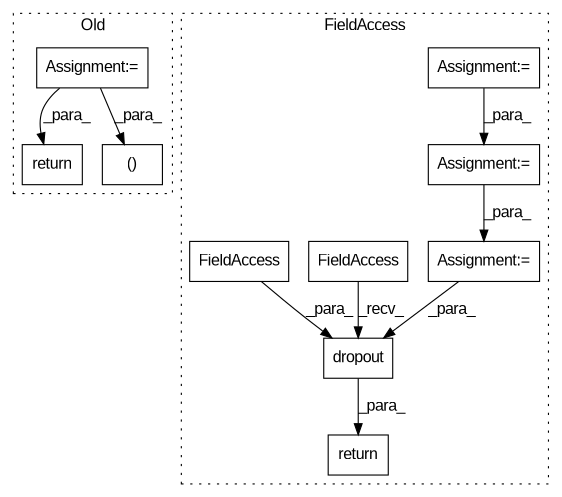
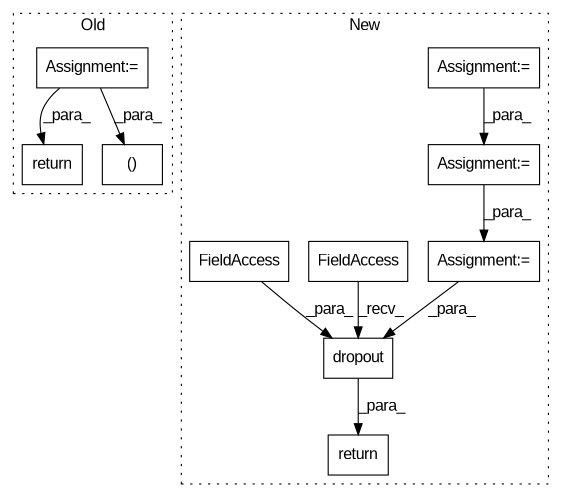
(365, 26) -> (365, 26)
